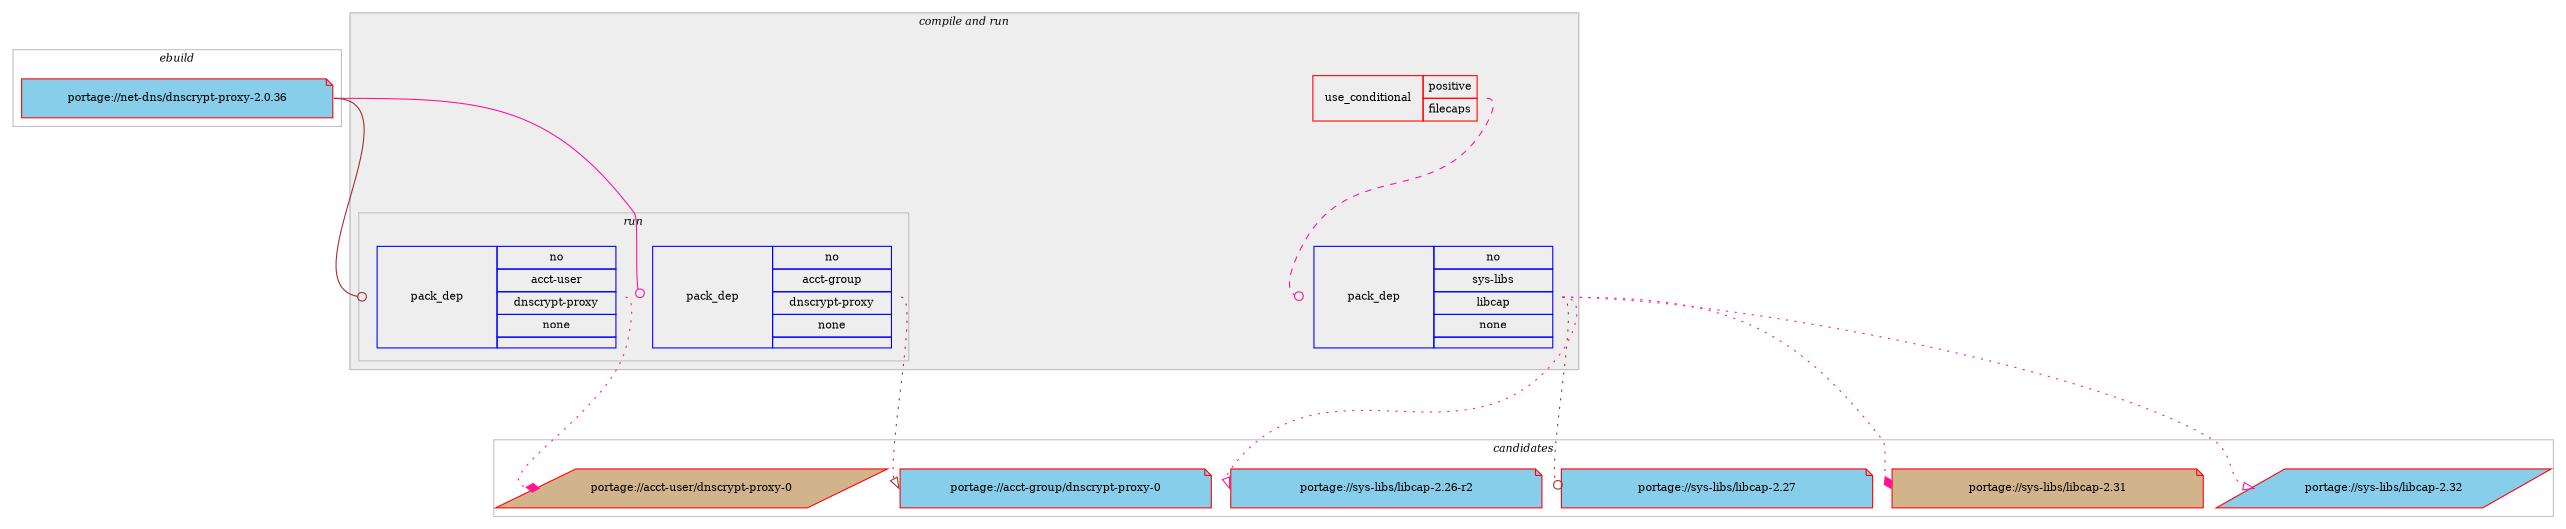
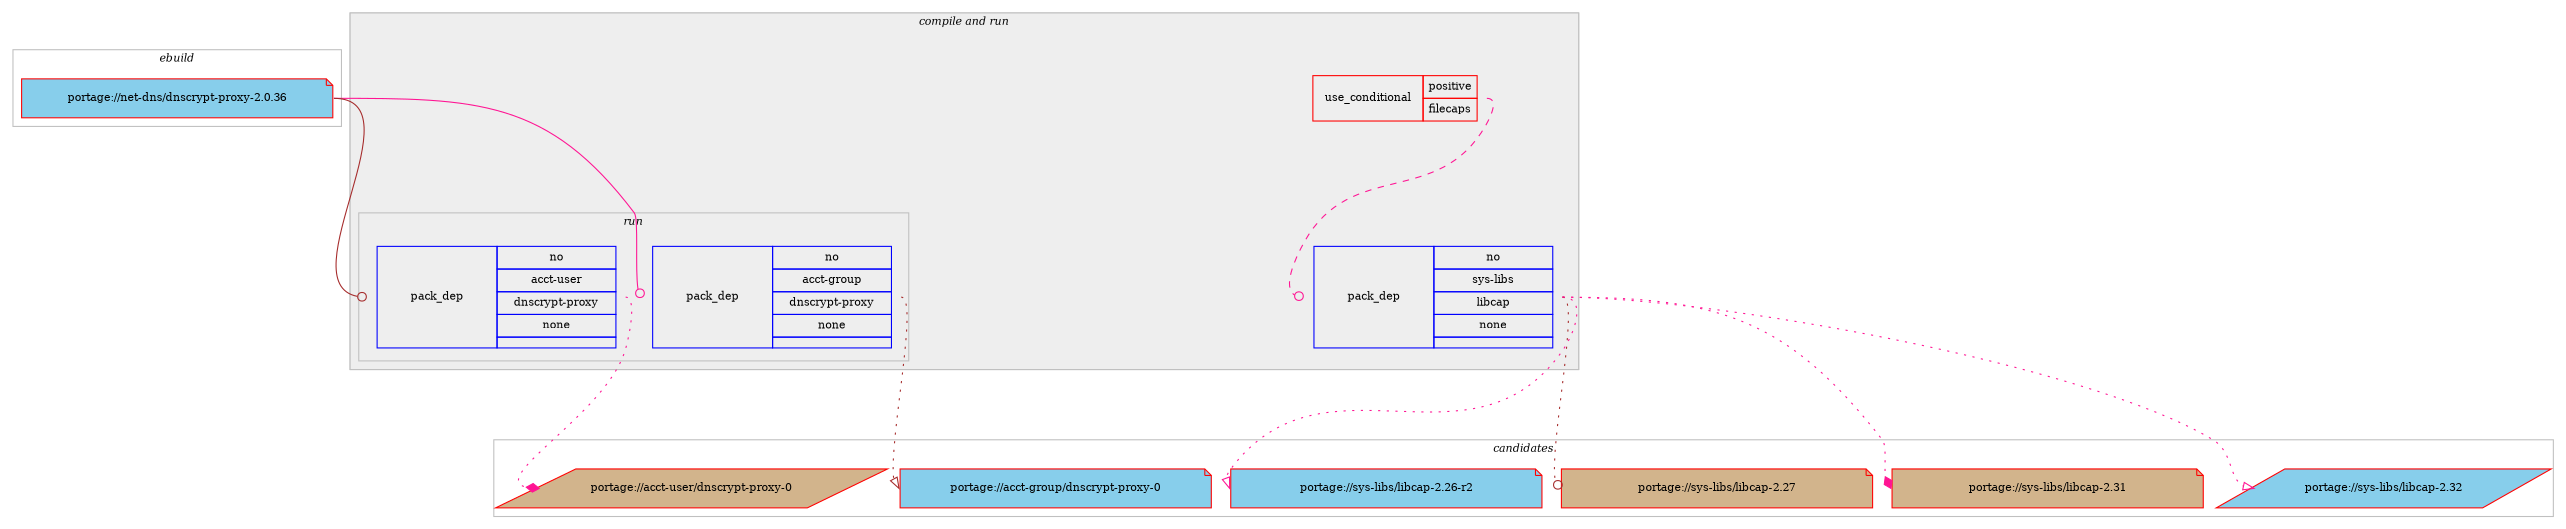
(1717, 488) -> (1717, 488)
